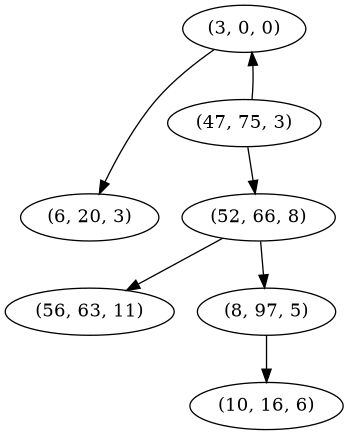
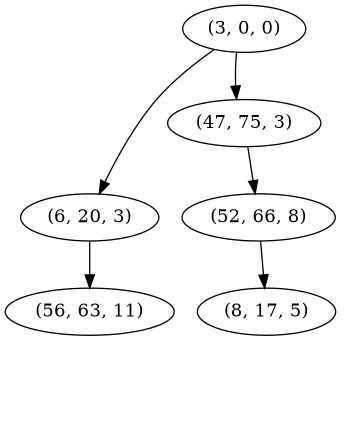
(253, 82) -> (236, 69)
(180, 261) -> (90, 258)
(267, 312) -> (267, 312)
(267, 406) -> none
